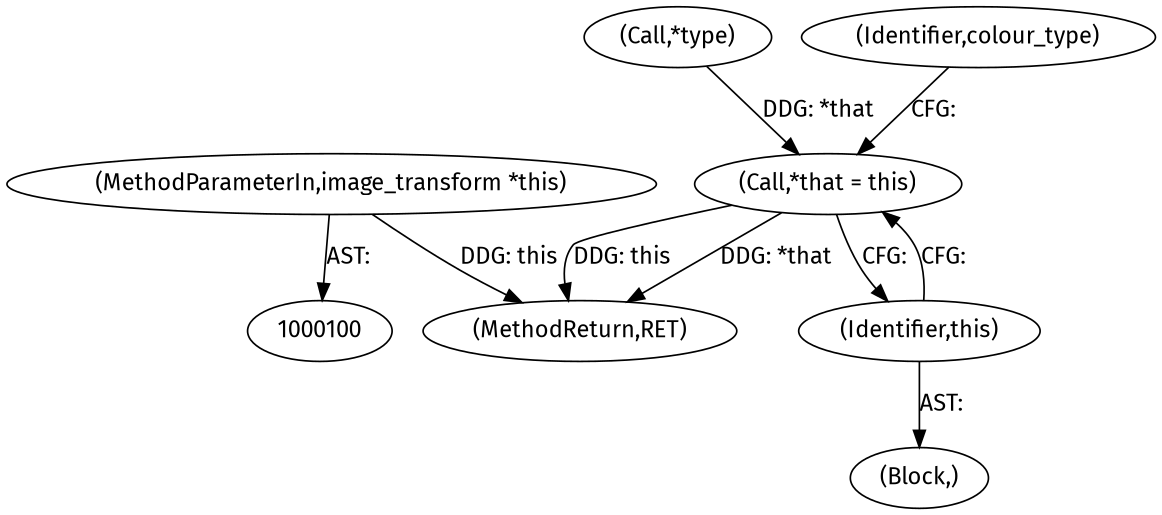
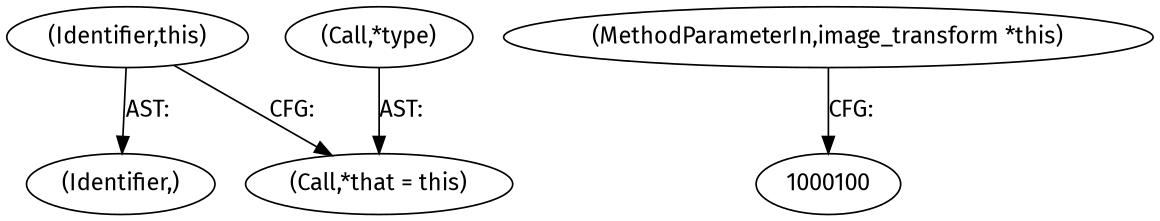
(979, 37) -> none
(819, 111) -> (404, 111)
(853, 254) -> none
(352, 258) -> (855, 111)
(580, 331) -> none
(919, 478) -> (121, 184)
